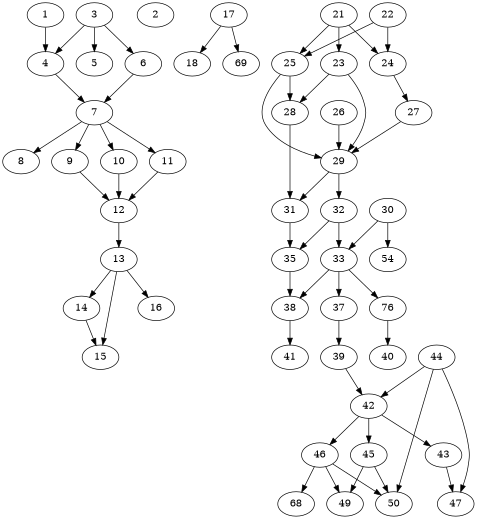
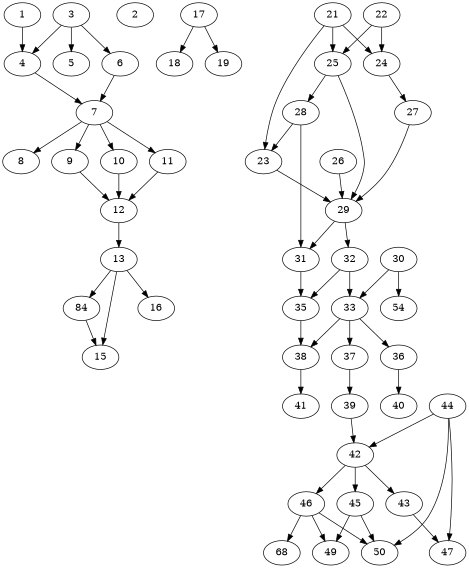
(241, 64) -> (223, 64)
(317, 86) -> (284, 135)
(82, 308) -> (82, 308)
(388, 308) -> (399, 357)
